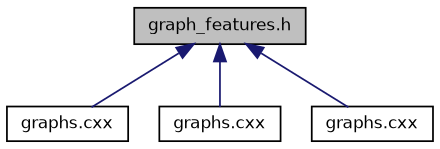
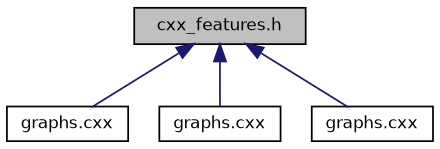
(220, 26) -> (220, 26)
